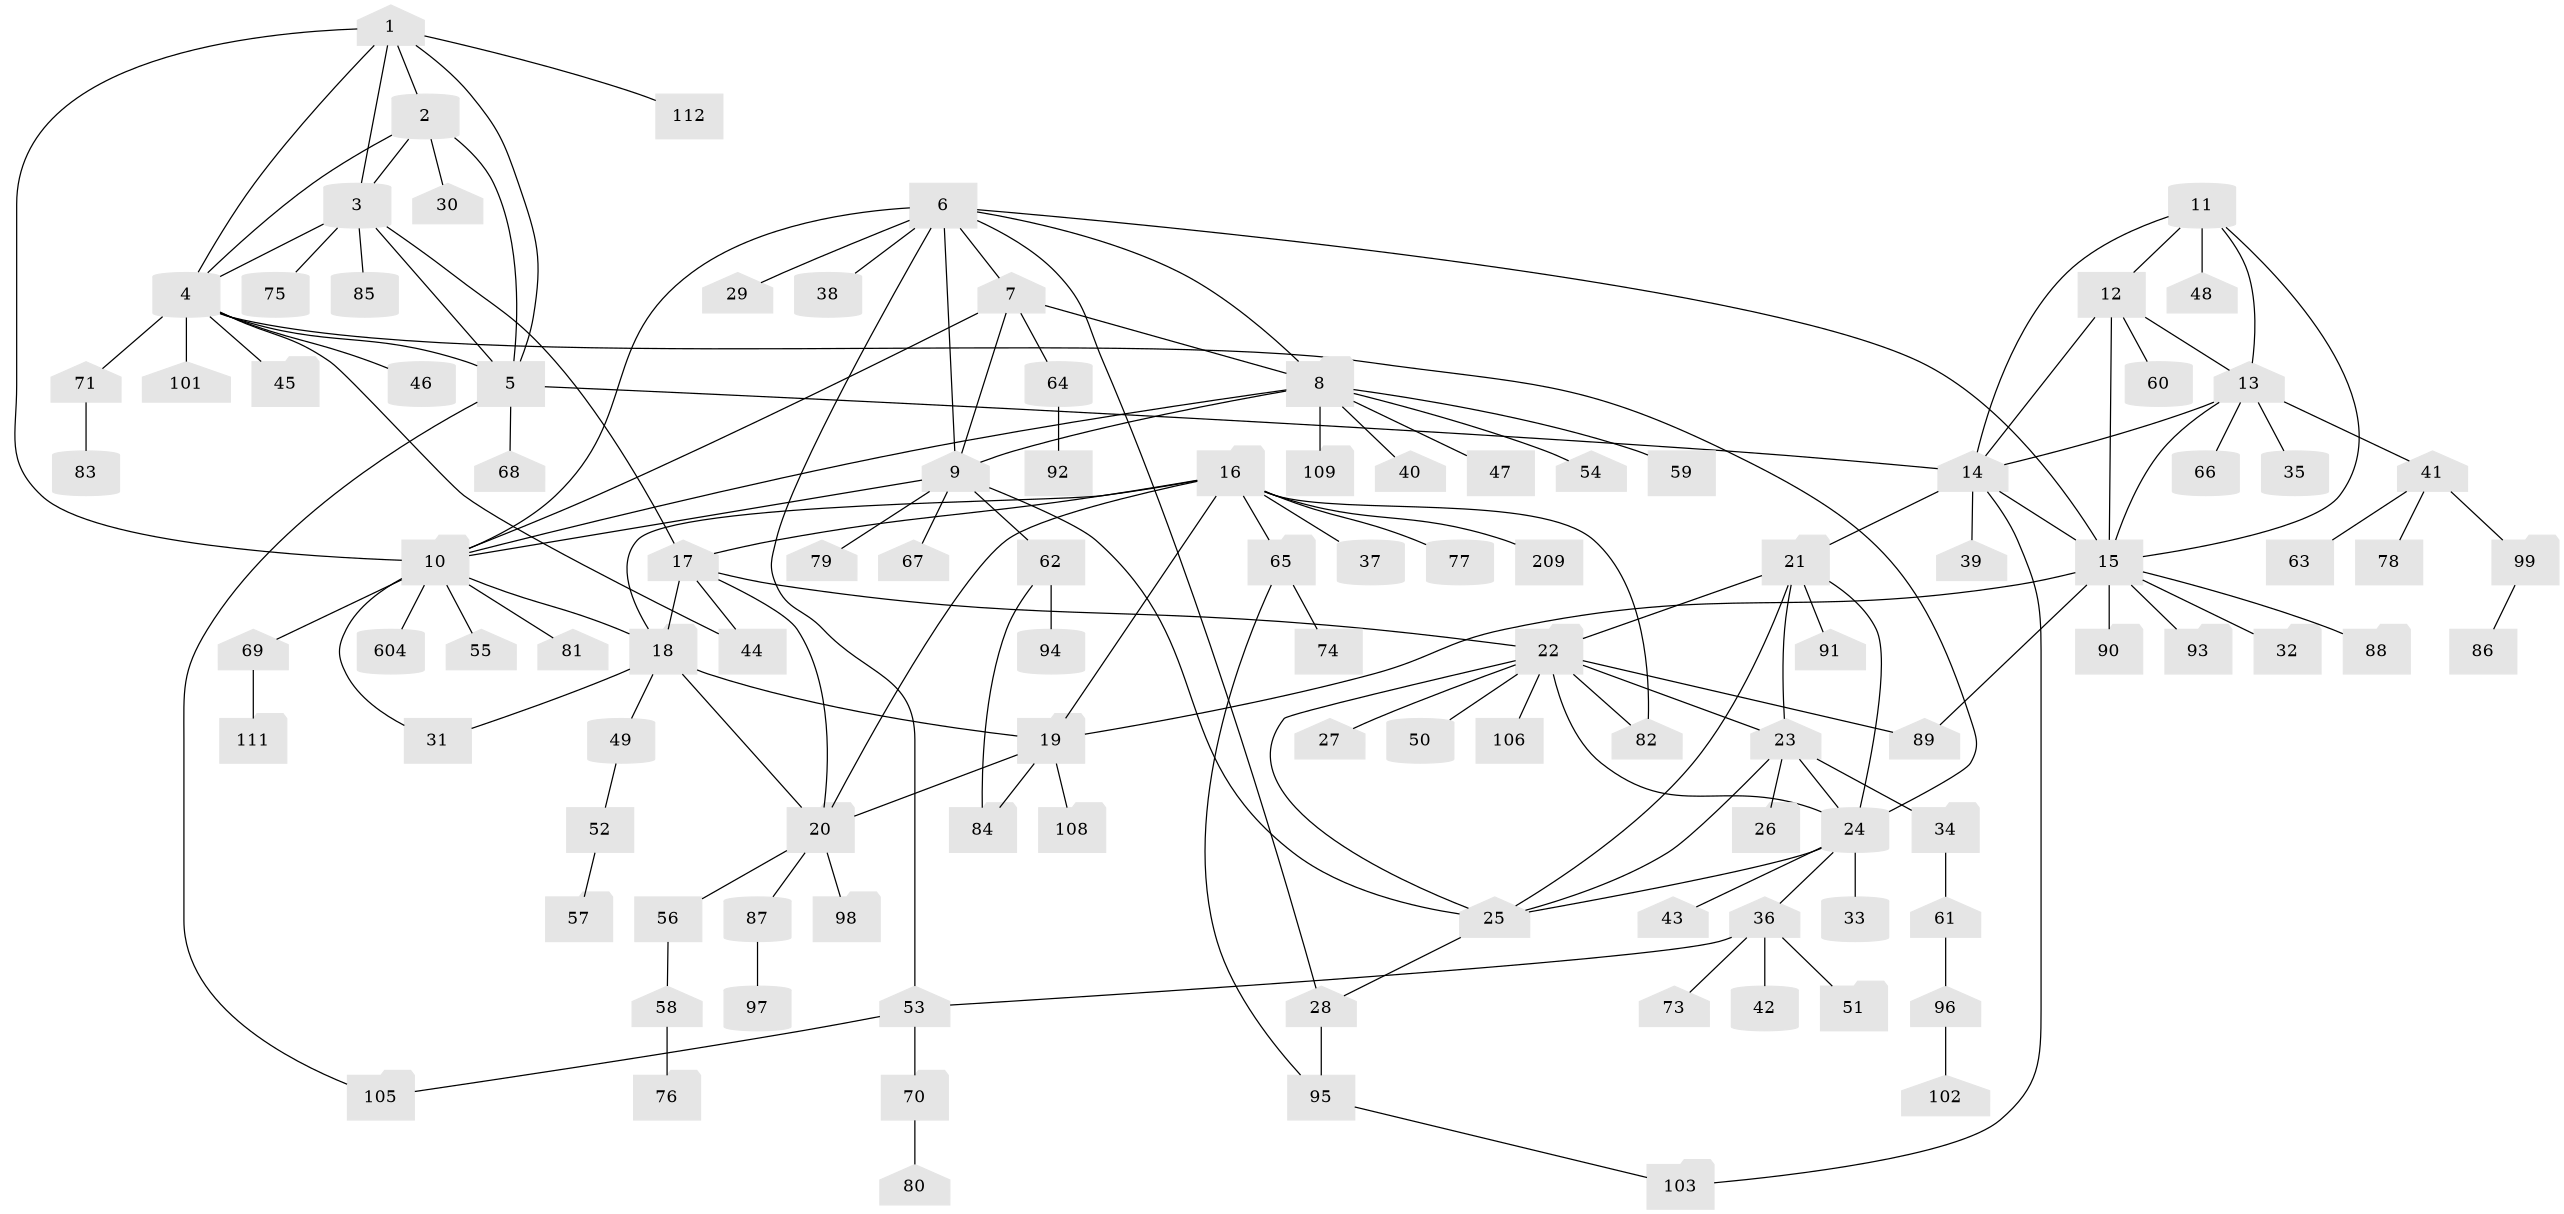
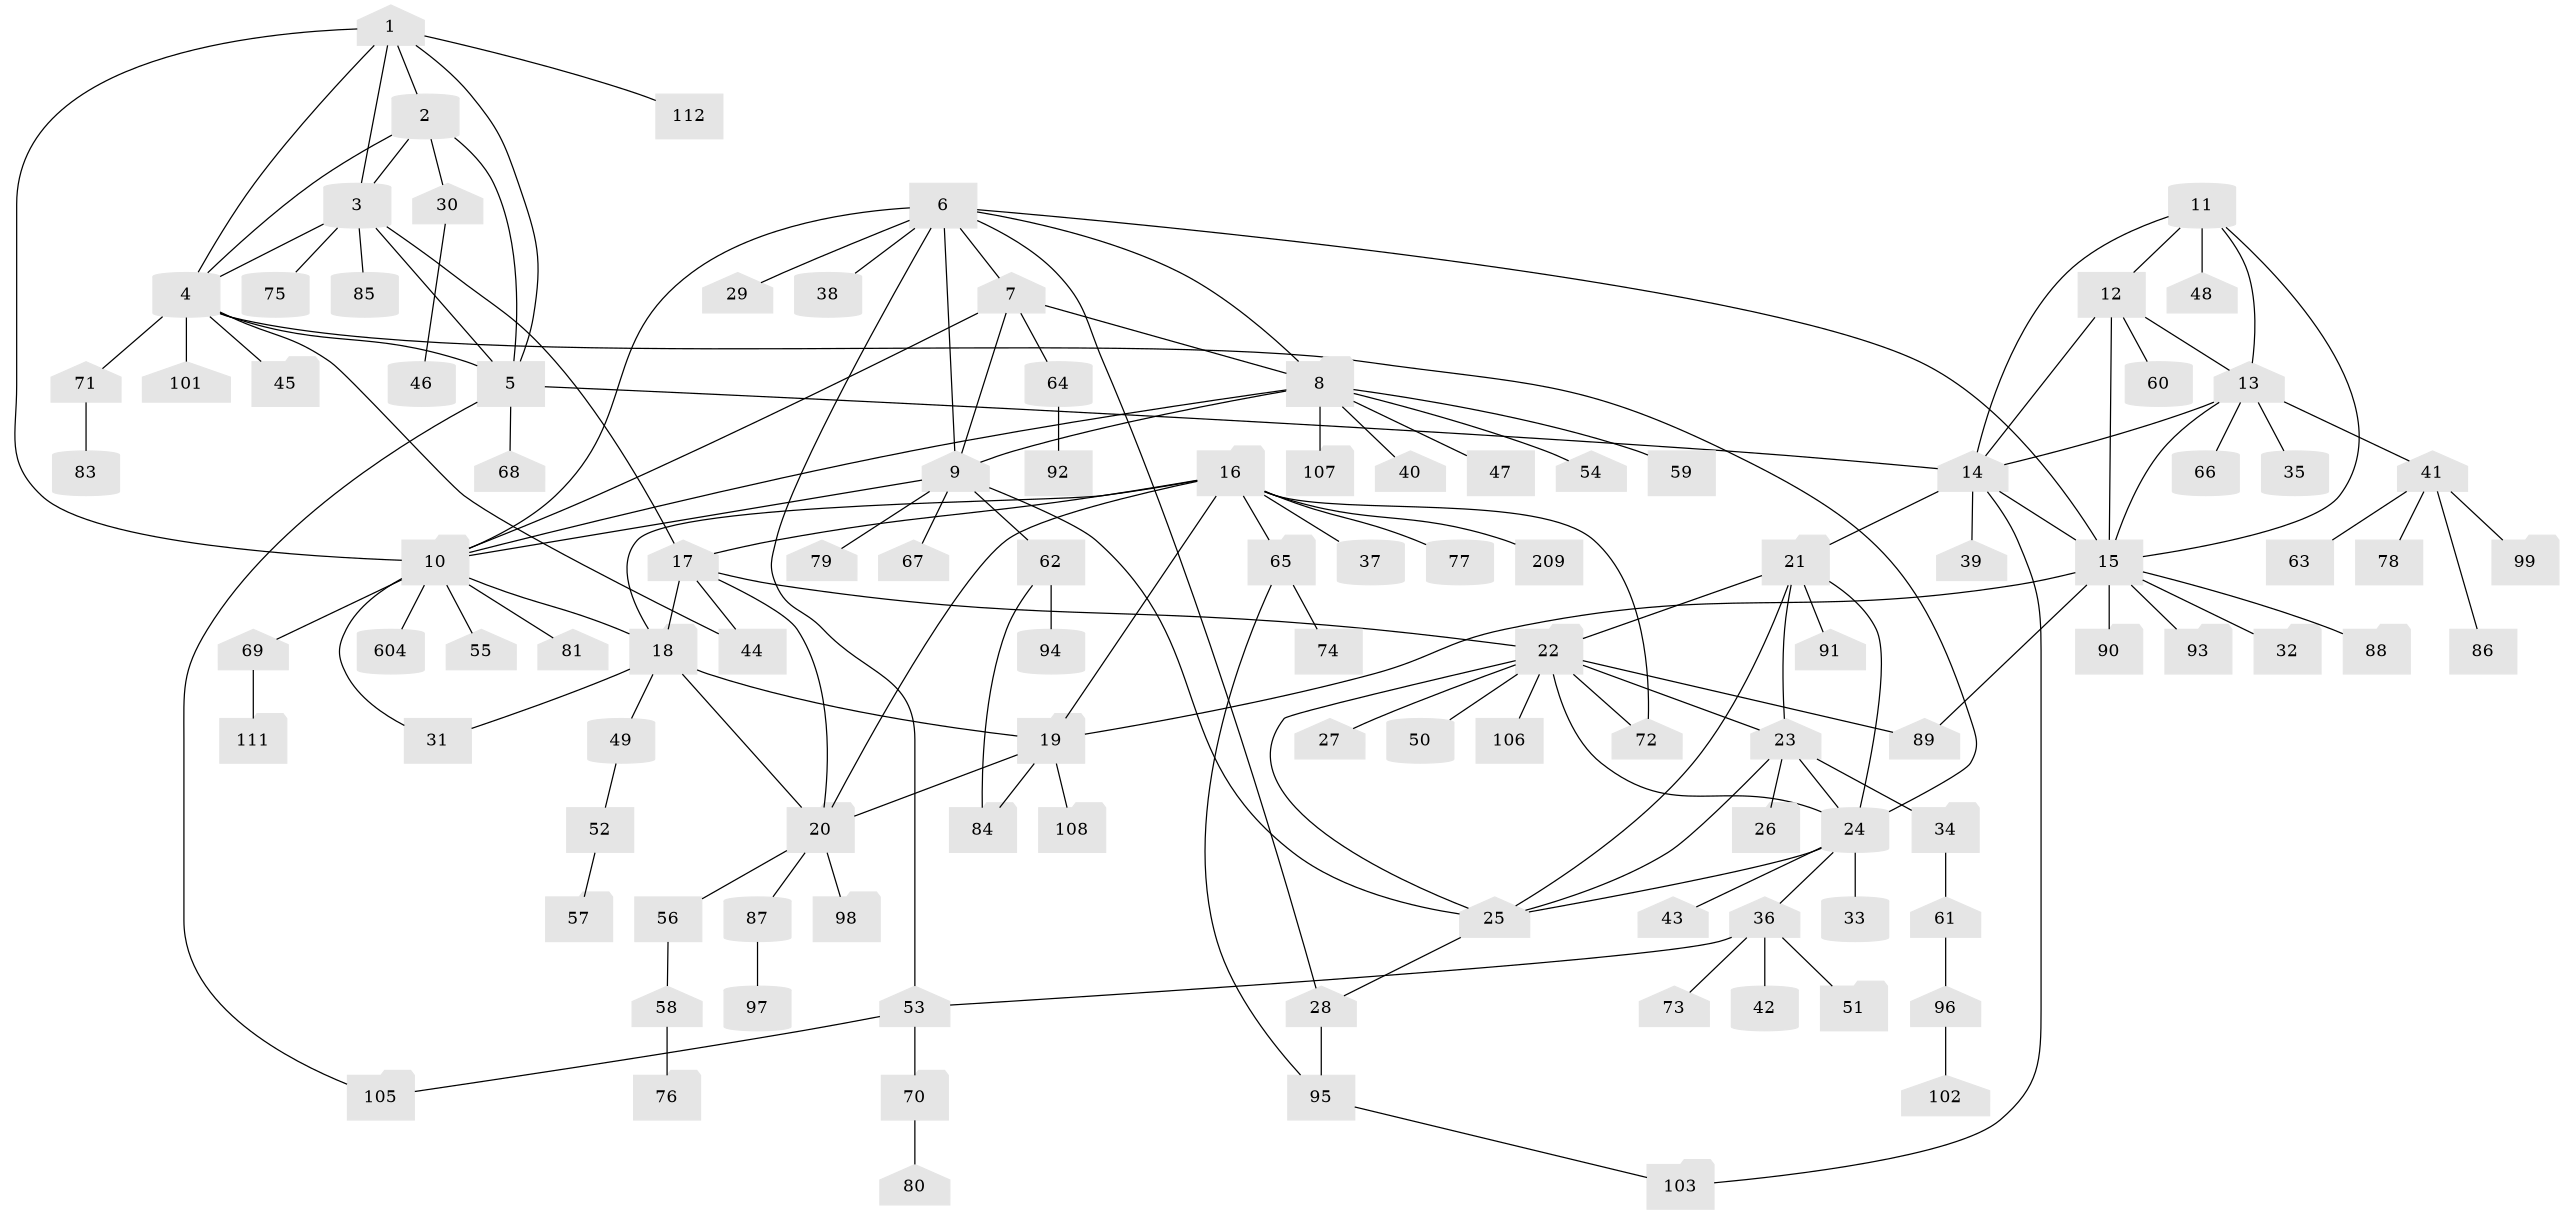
(317, 344) -> (436, 286)
(1320, 473) -> (1320, 473)
(2504, 607) -> (2457, 560)
(1647, 741) -> (1647, 741)
